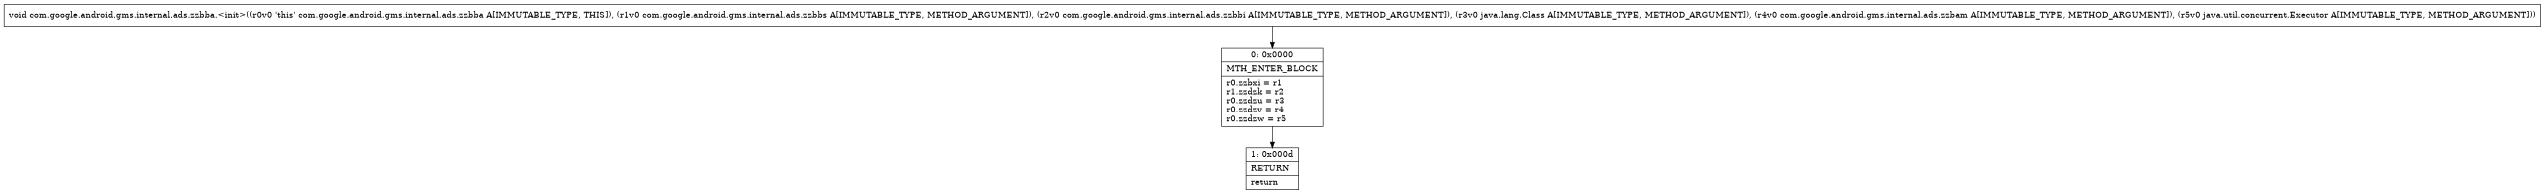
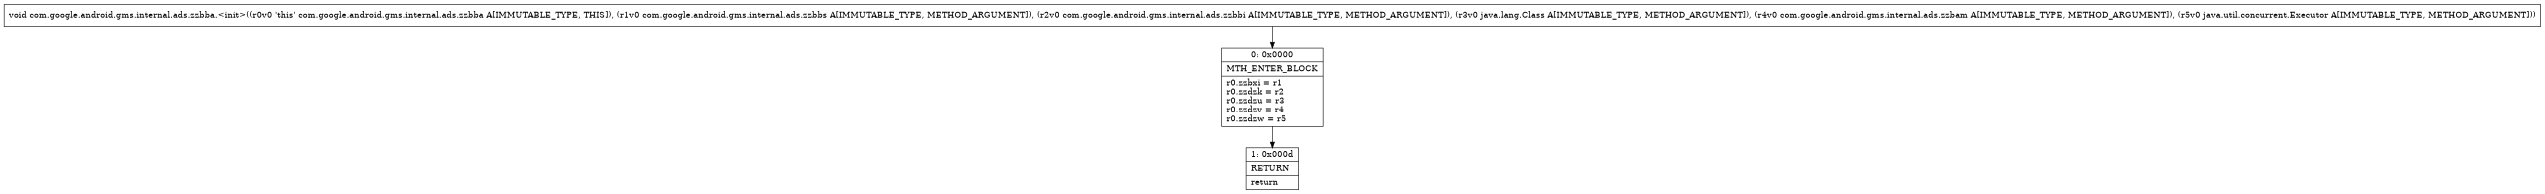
(1255, 92) -> (1255, 92)
